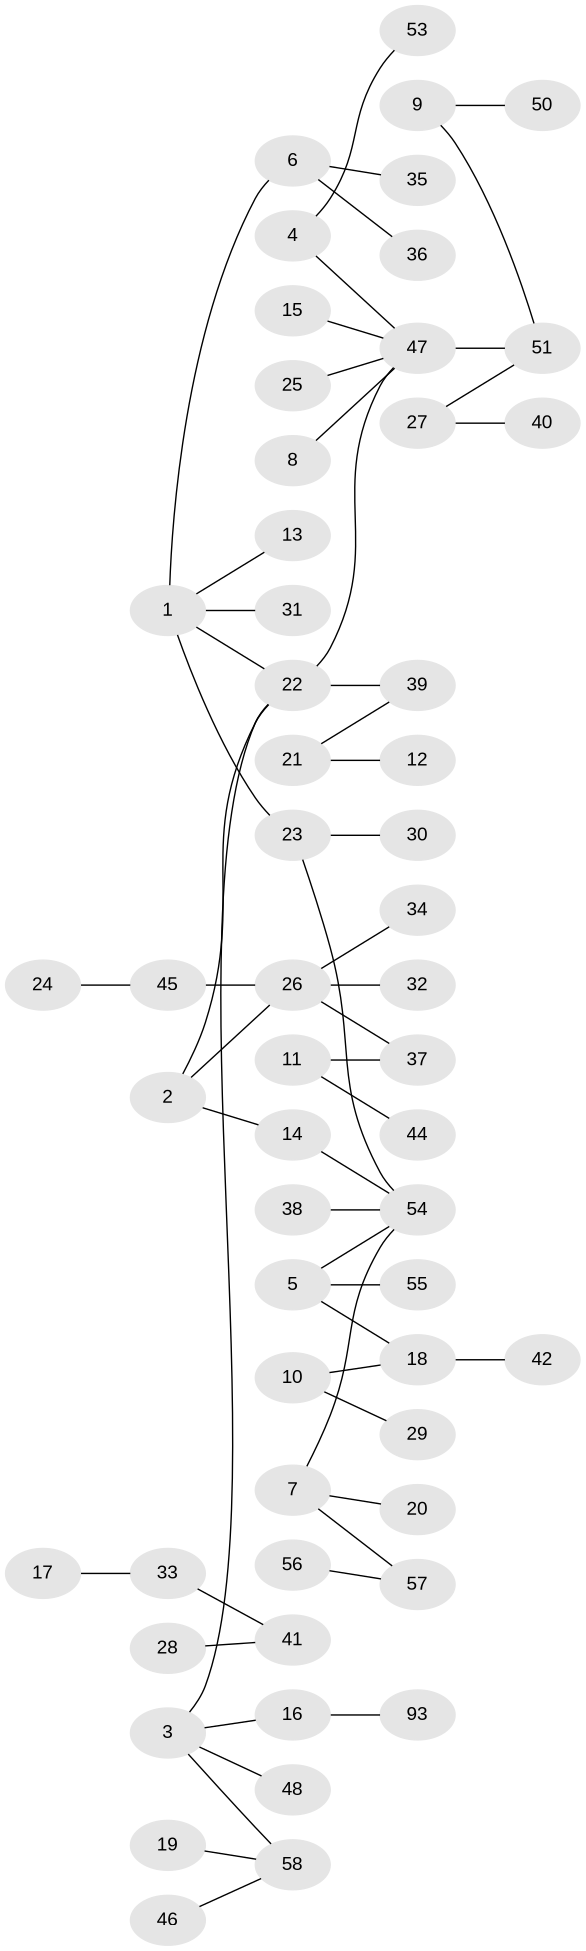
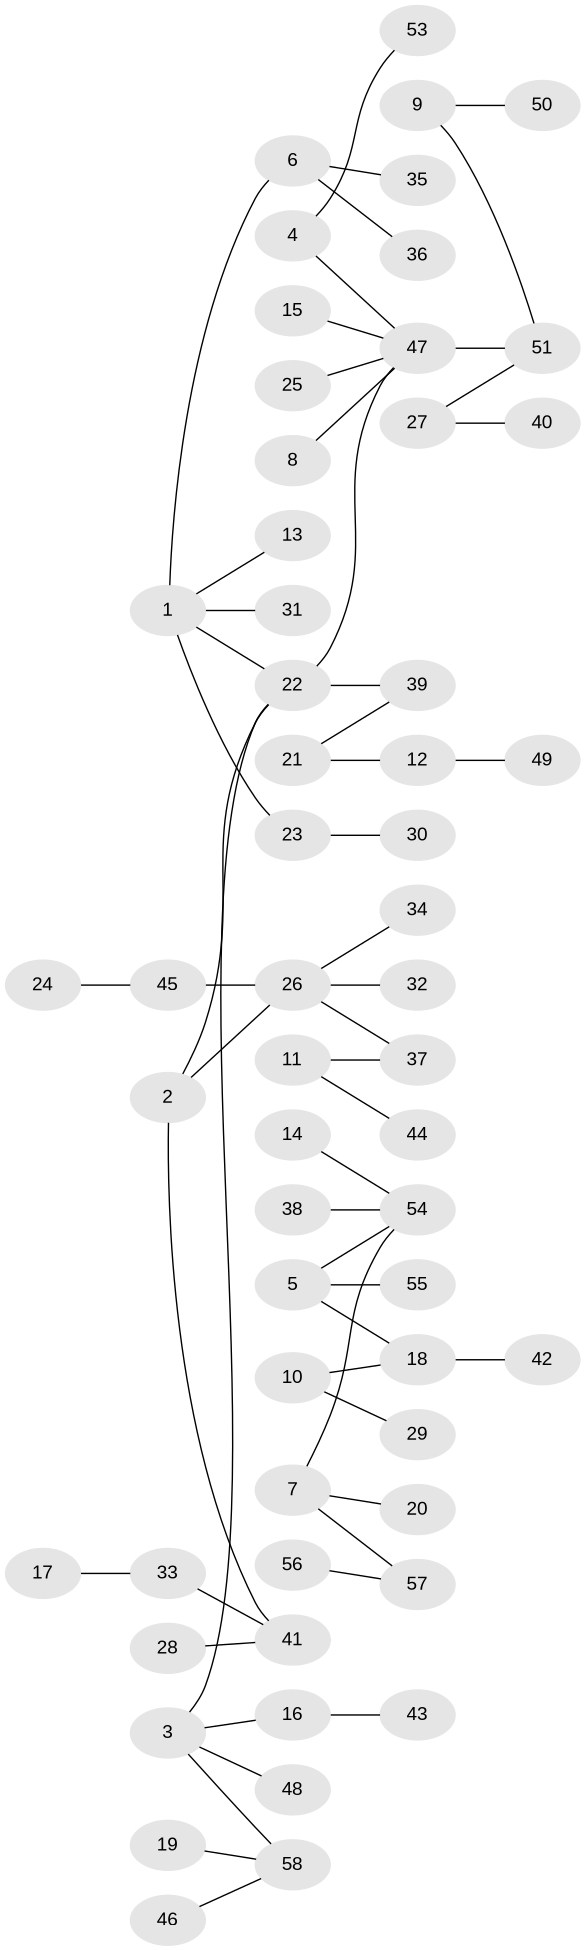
none -> (543, 760)
(344, 1028) -> none
(232, 1117) -> (187, 1379)
(418, 1715) -> (418, 1715)
